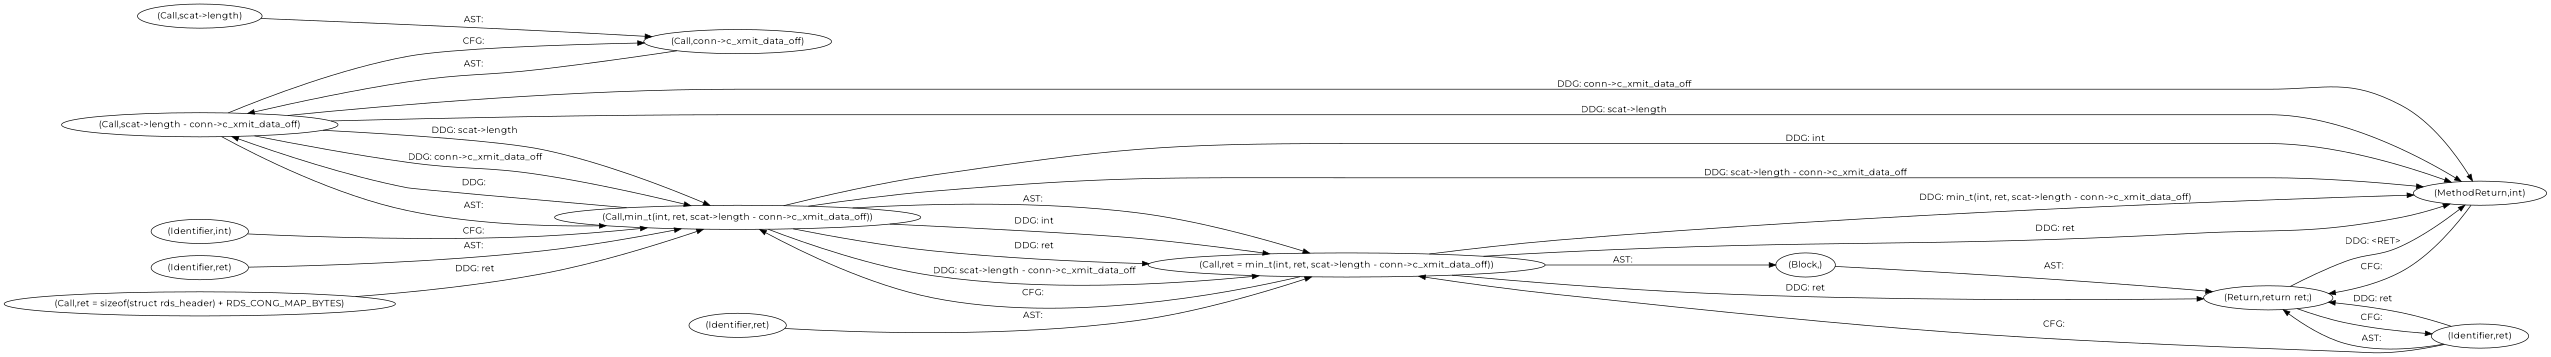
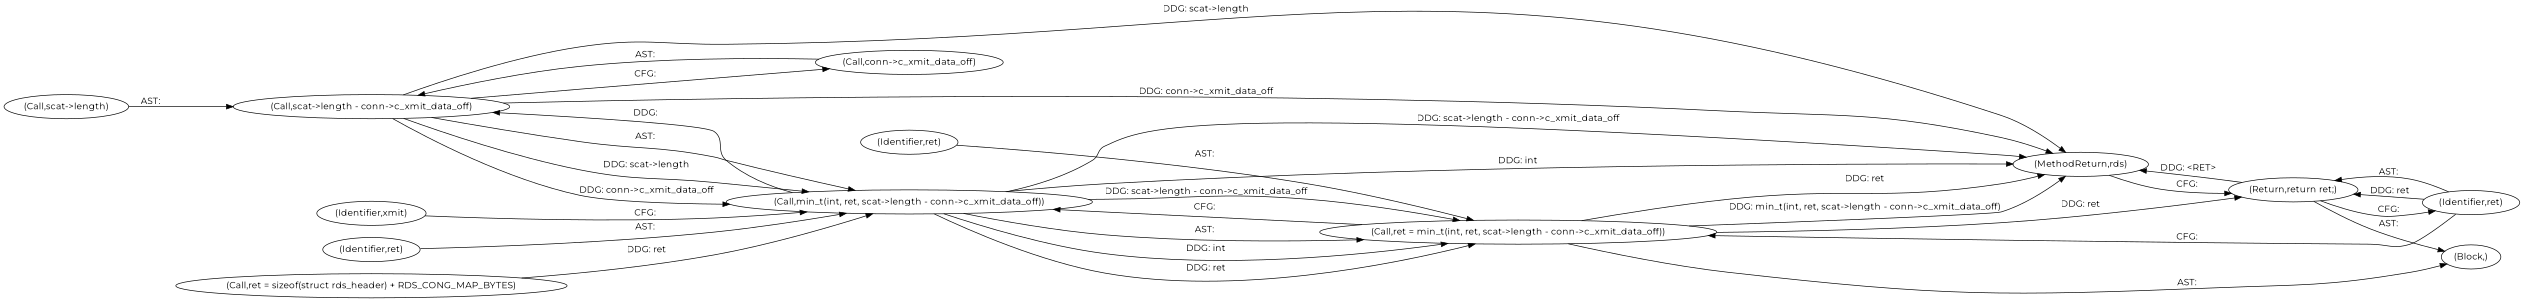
(453, 27) -> (178, 107)
(2480, 193) -> (2081, 164)
(200, 231) -> (371, 213)
(2020, 277) -> (2374, 230)
